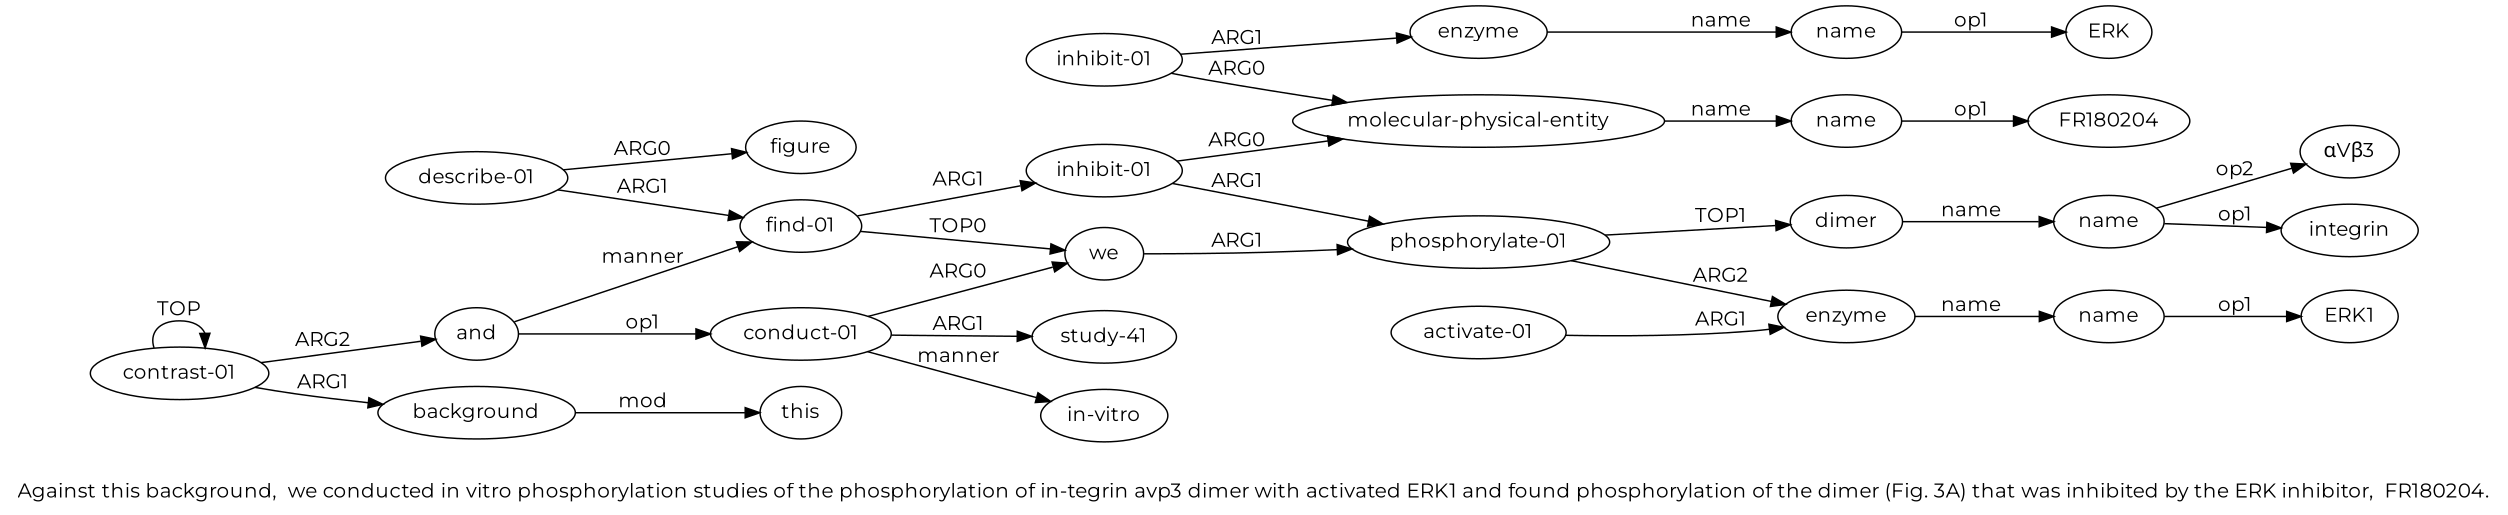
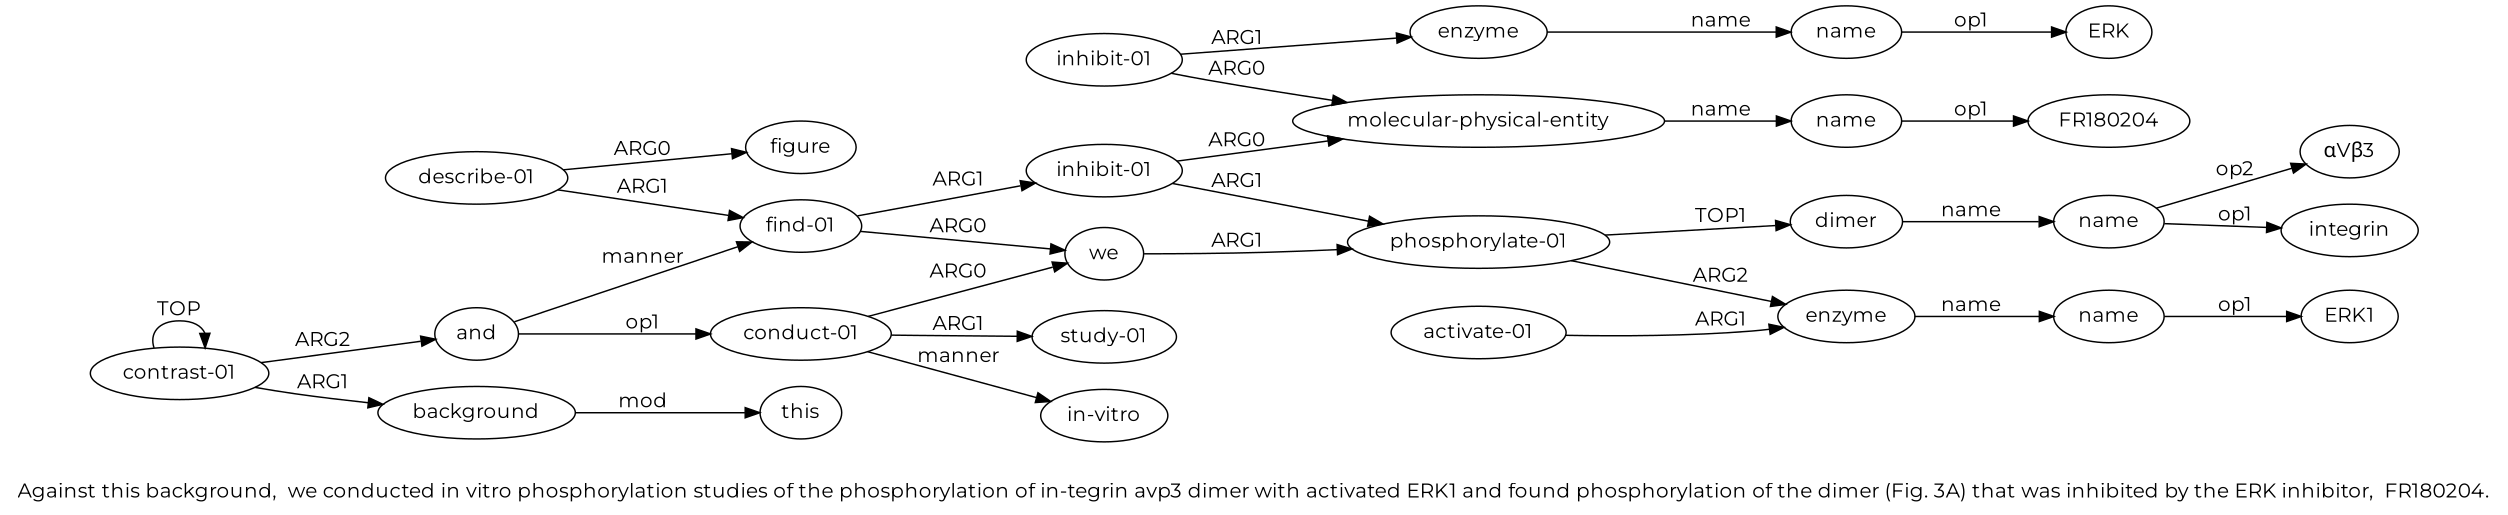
(959, 227) -> (959, 227)
(1104, 337) -> (1104, 337)
